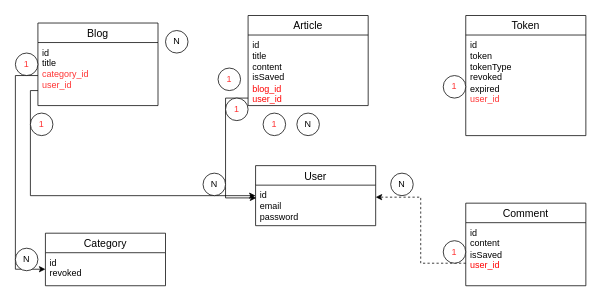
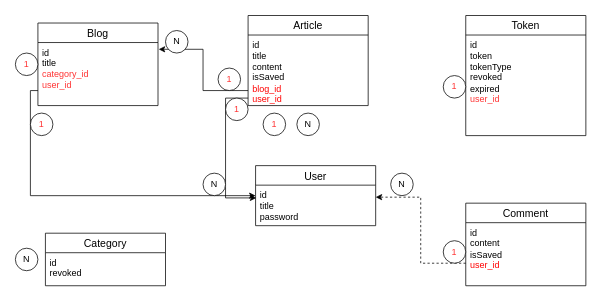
none -> (223, 90)
(15, 166) -> none
(280, 206) -> (280, 206)
